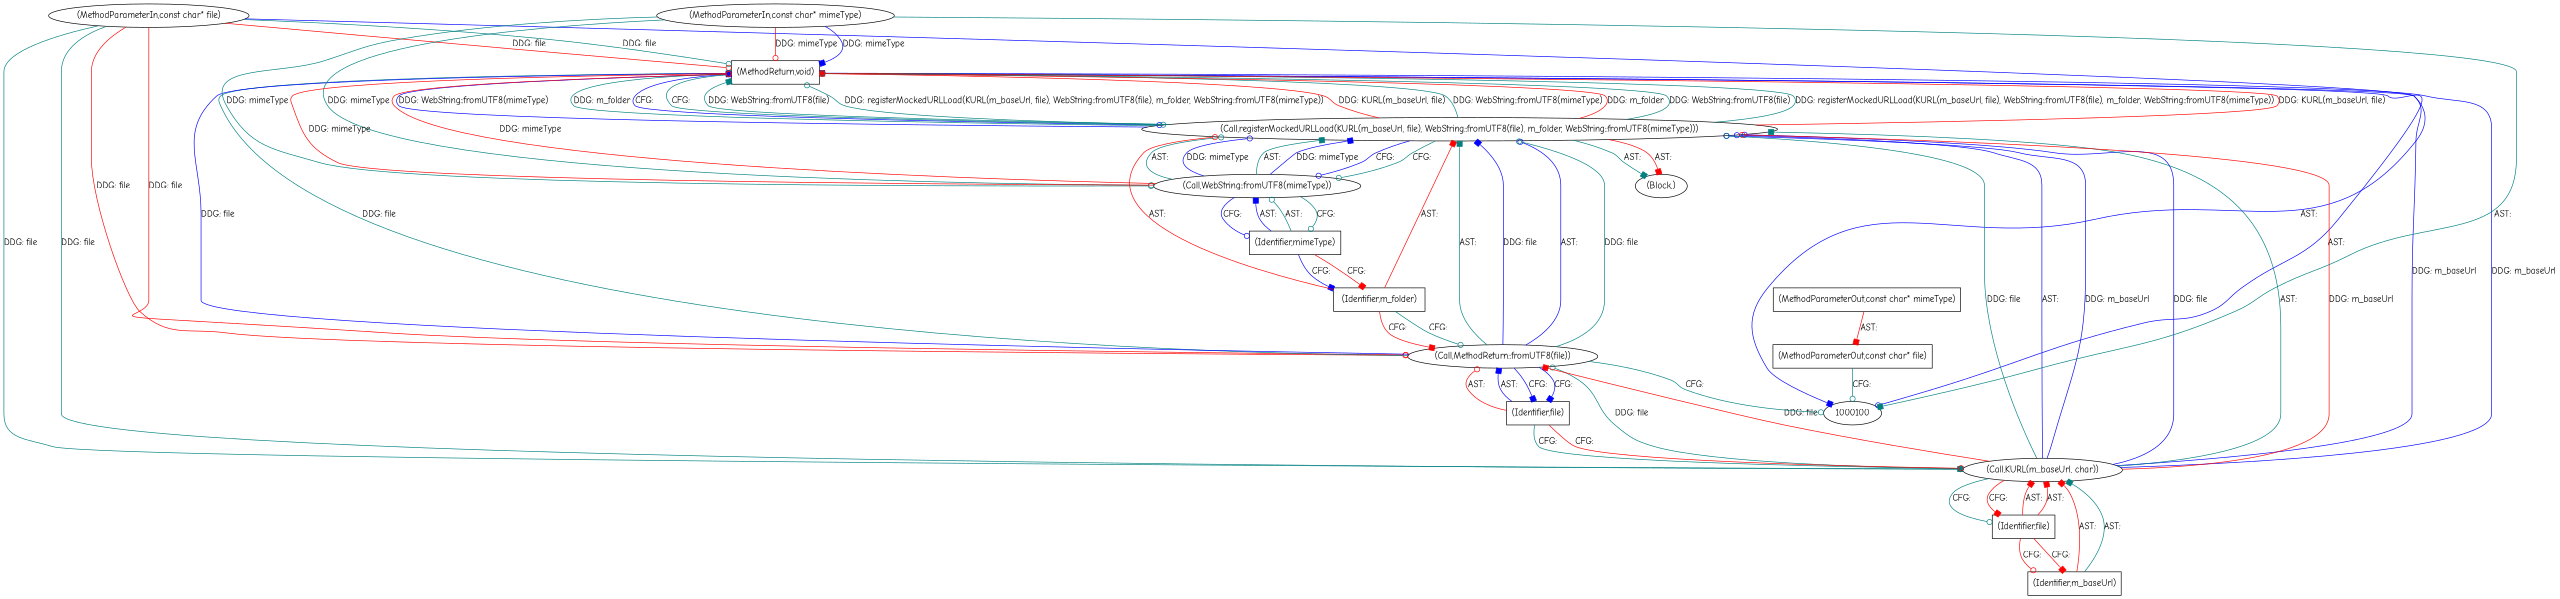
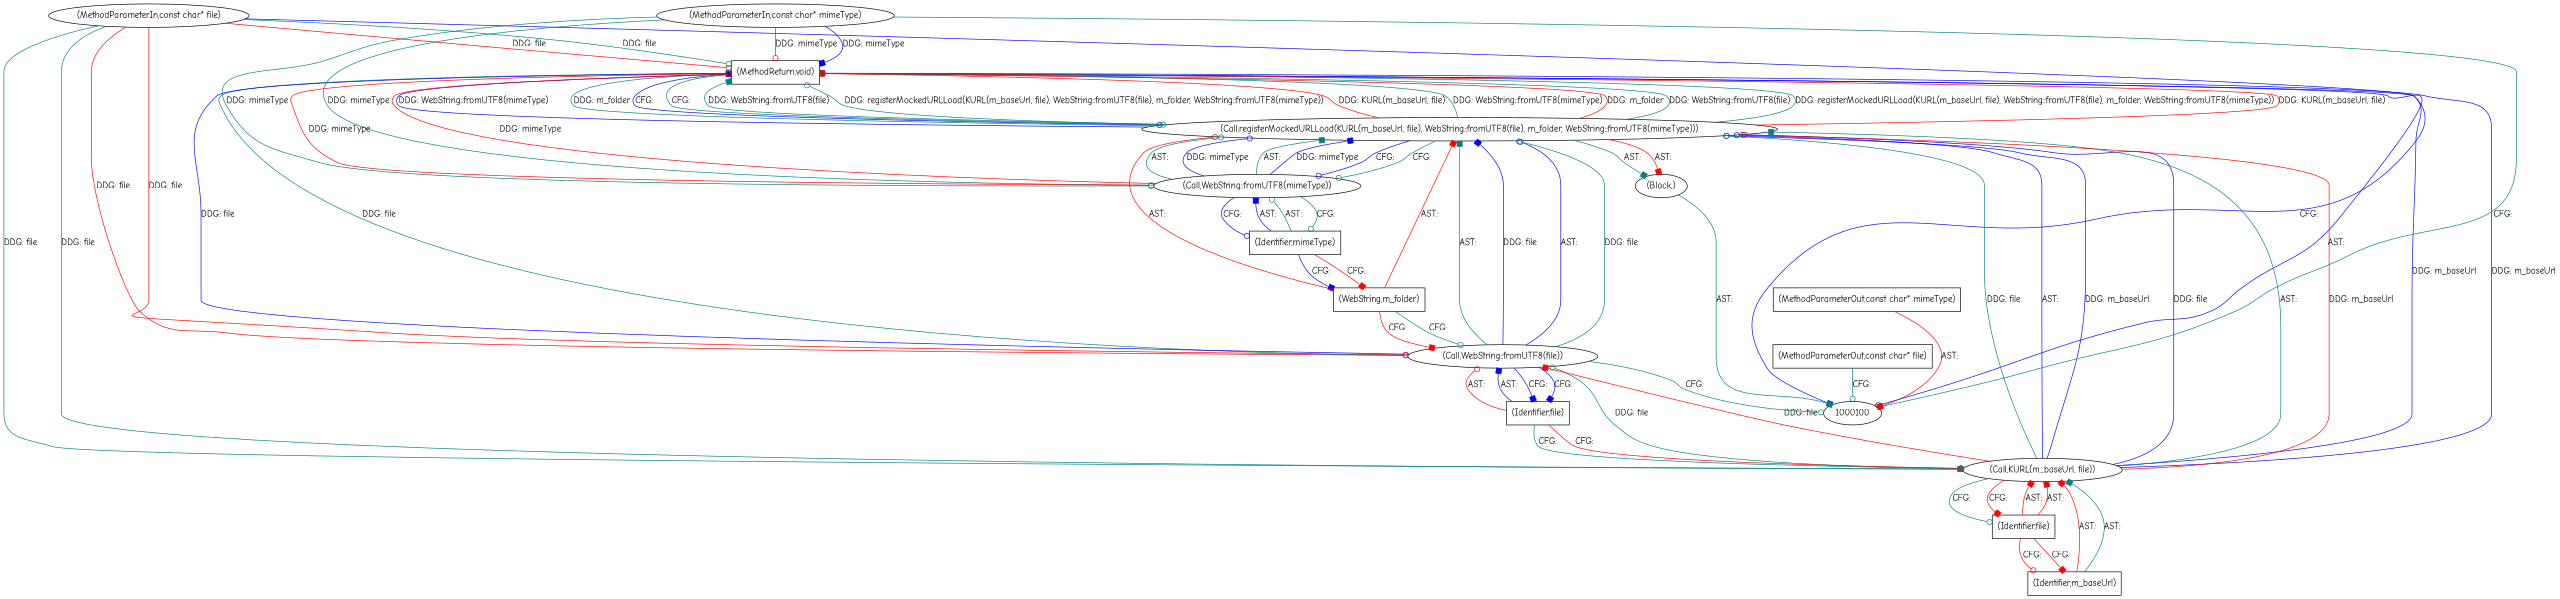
(2311, 214) -> (2311, 214)
(2504, 214) -> (2504, 214)
(1379, 300) -> (1379, 300)
(1861, 325) -> (1940, 362)
none -> (1716, 334)
(1503, 356) -> (1503, 356)
(2043, 470) -> (2043, 470)
